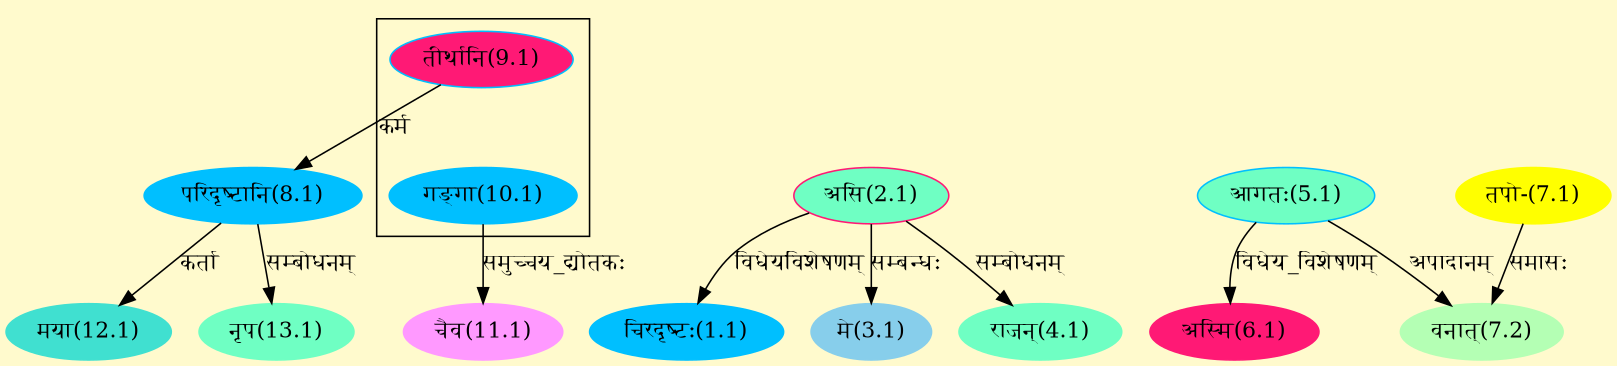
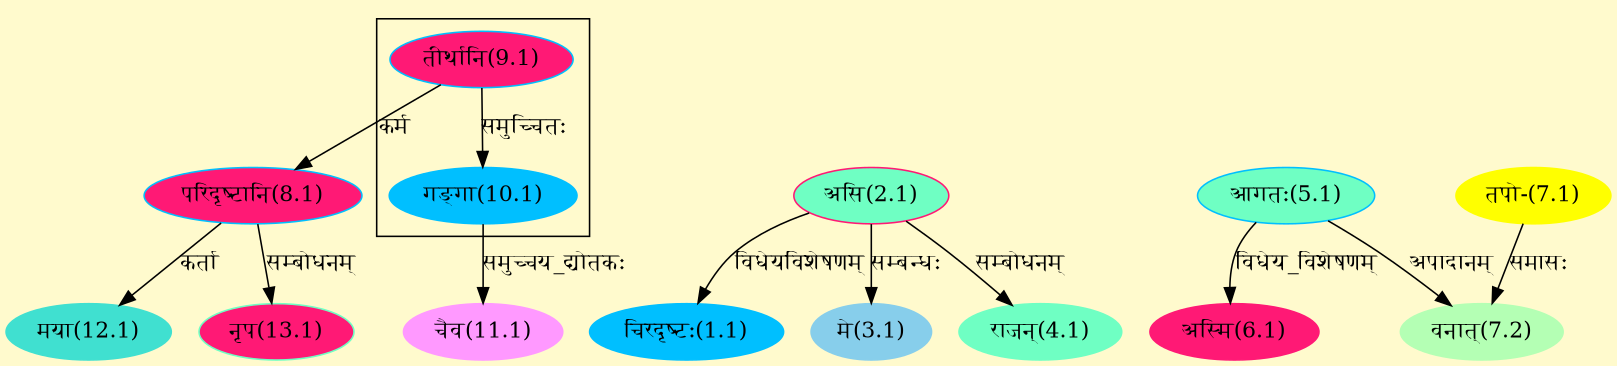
none -> (482, 120)
(253, 196) -> (253, 196)
(277, 332) -> (277, 332)
